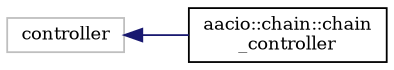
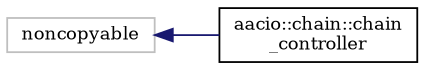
(66, 35) -> (81, 35)
